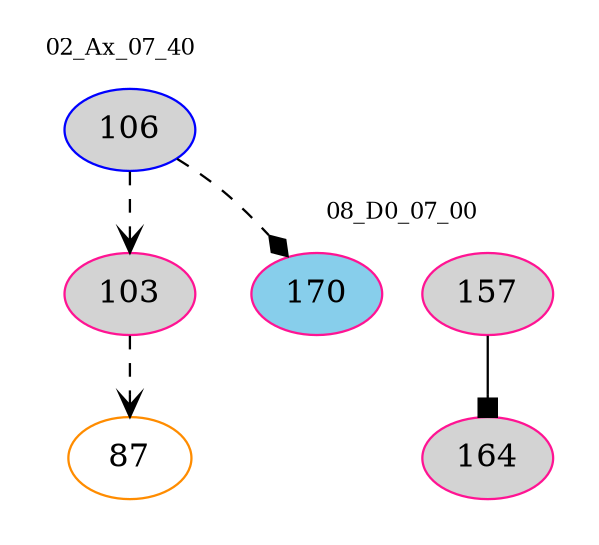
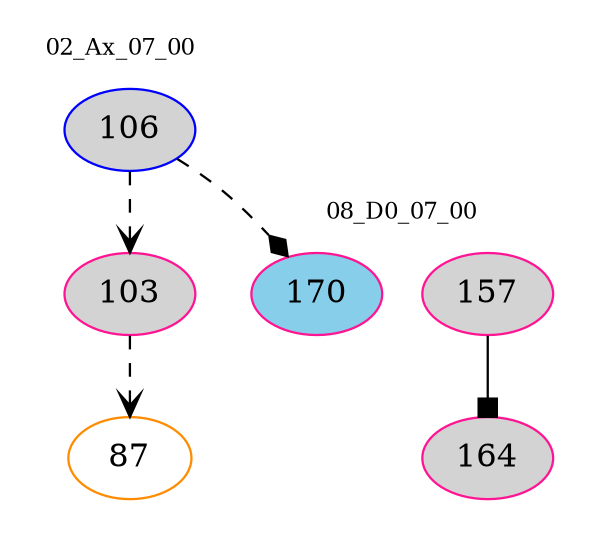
(121, 49) -> (121, 49)
